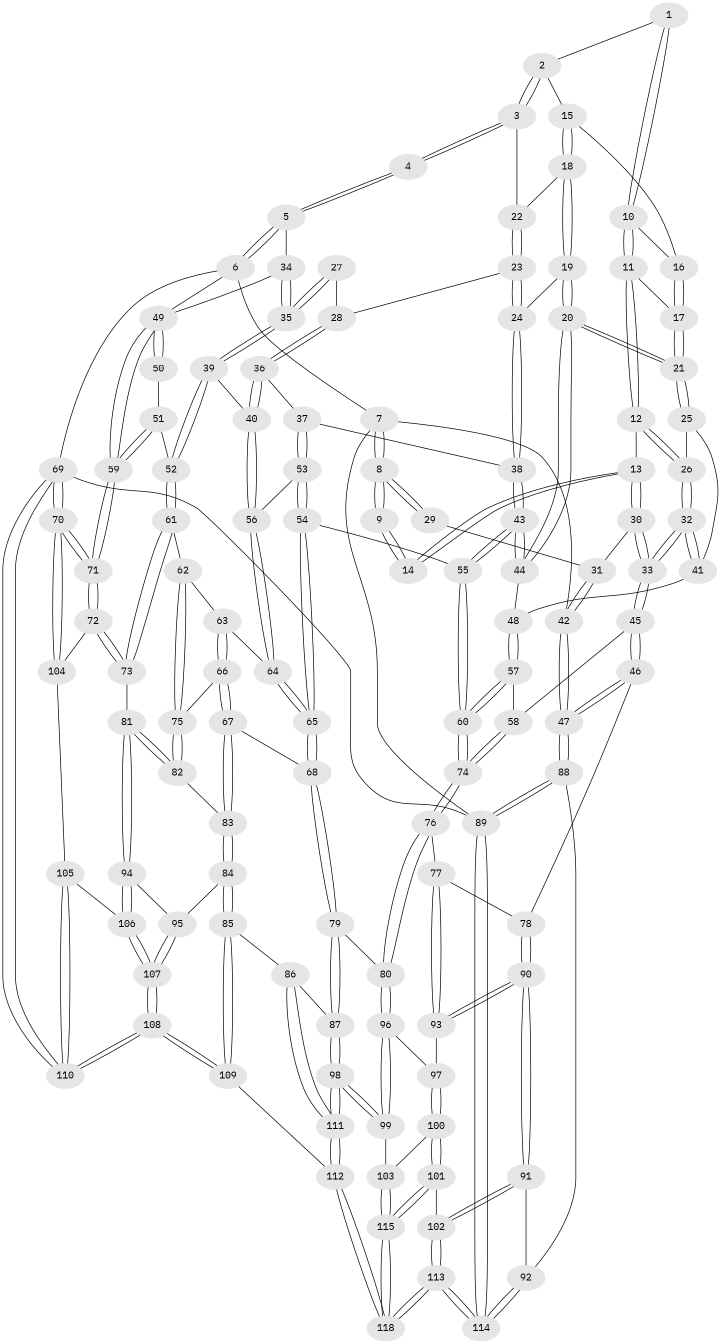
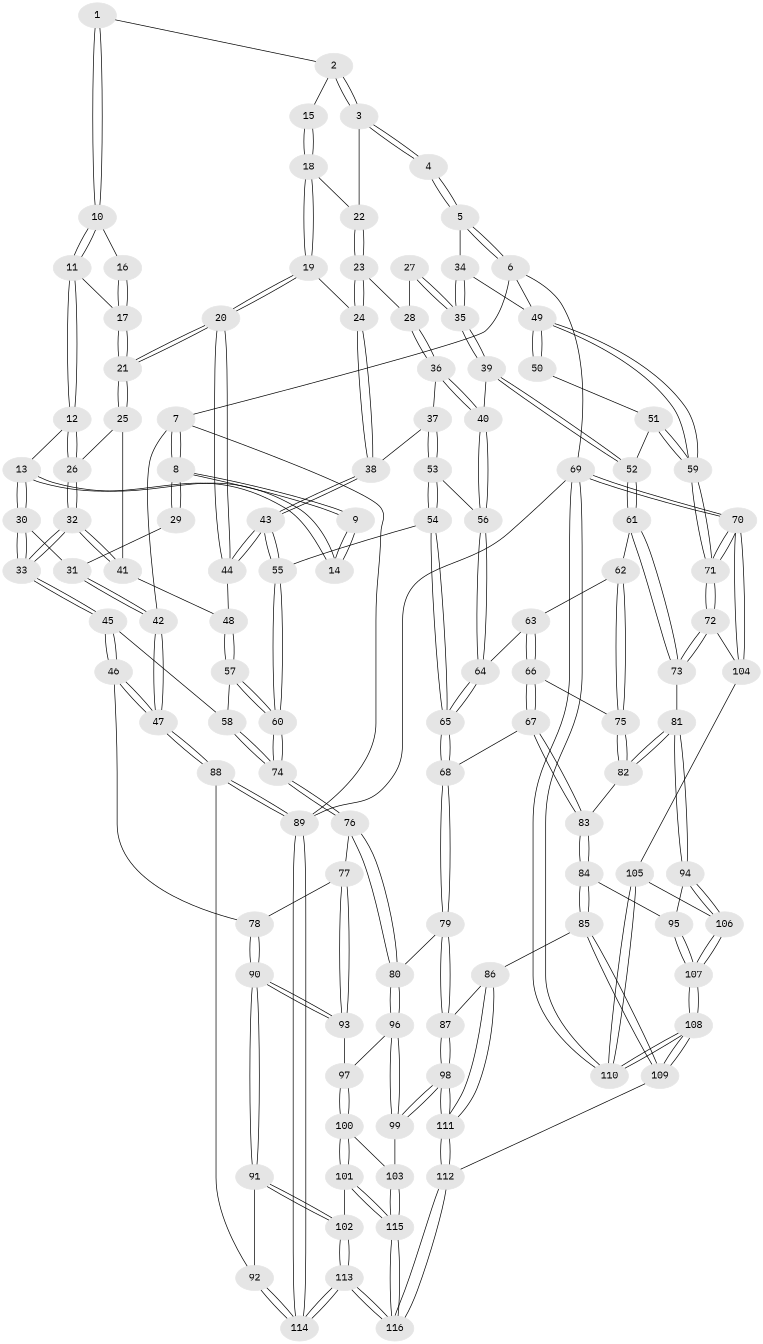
(643, 190) -> none
(386, 1328) -> (395, 1328)
